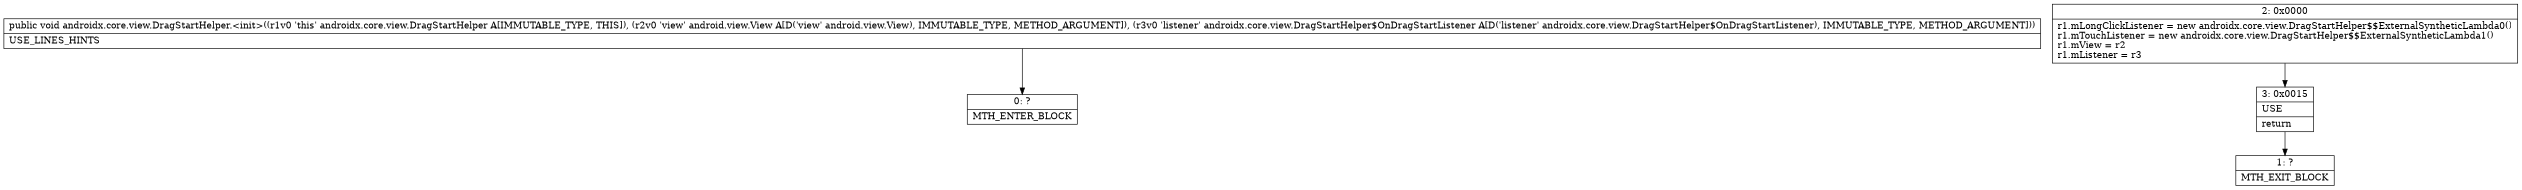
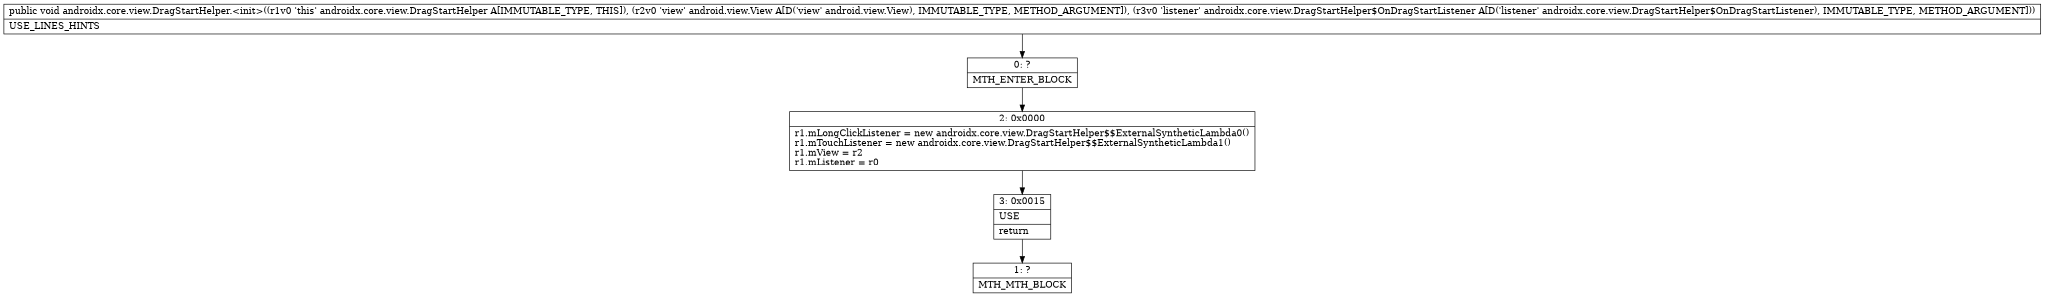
(2100, 55) -> (837, 163)
none -> (1022, 96)
(2285, 178) -> (1022, 285)
